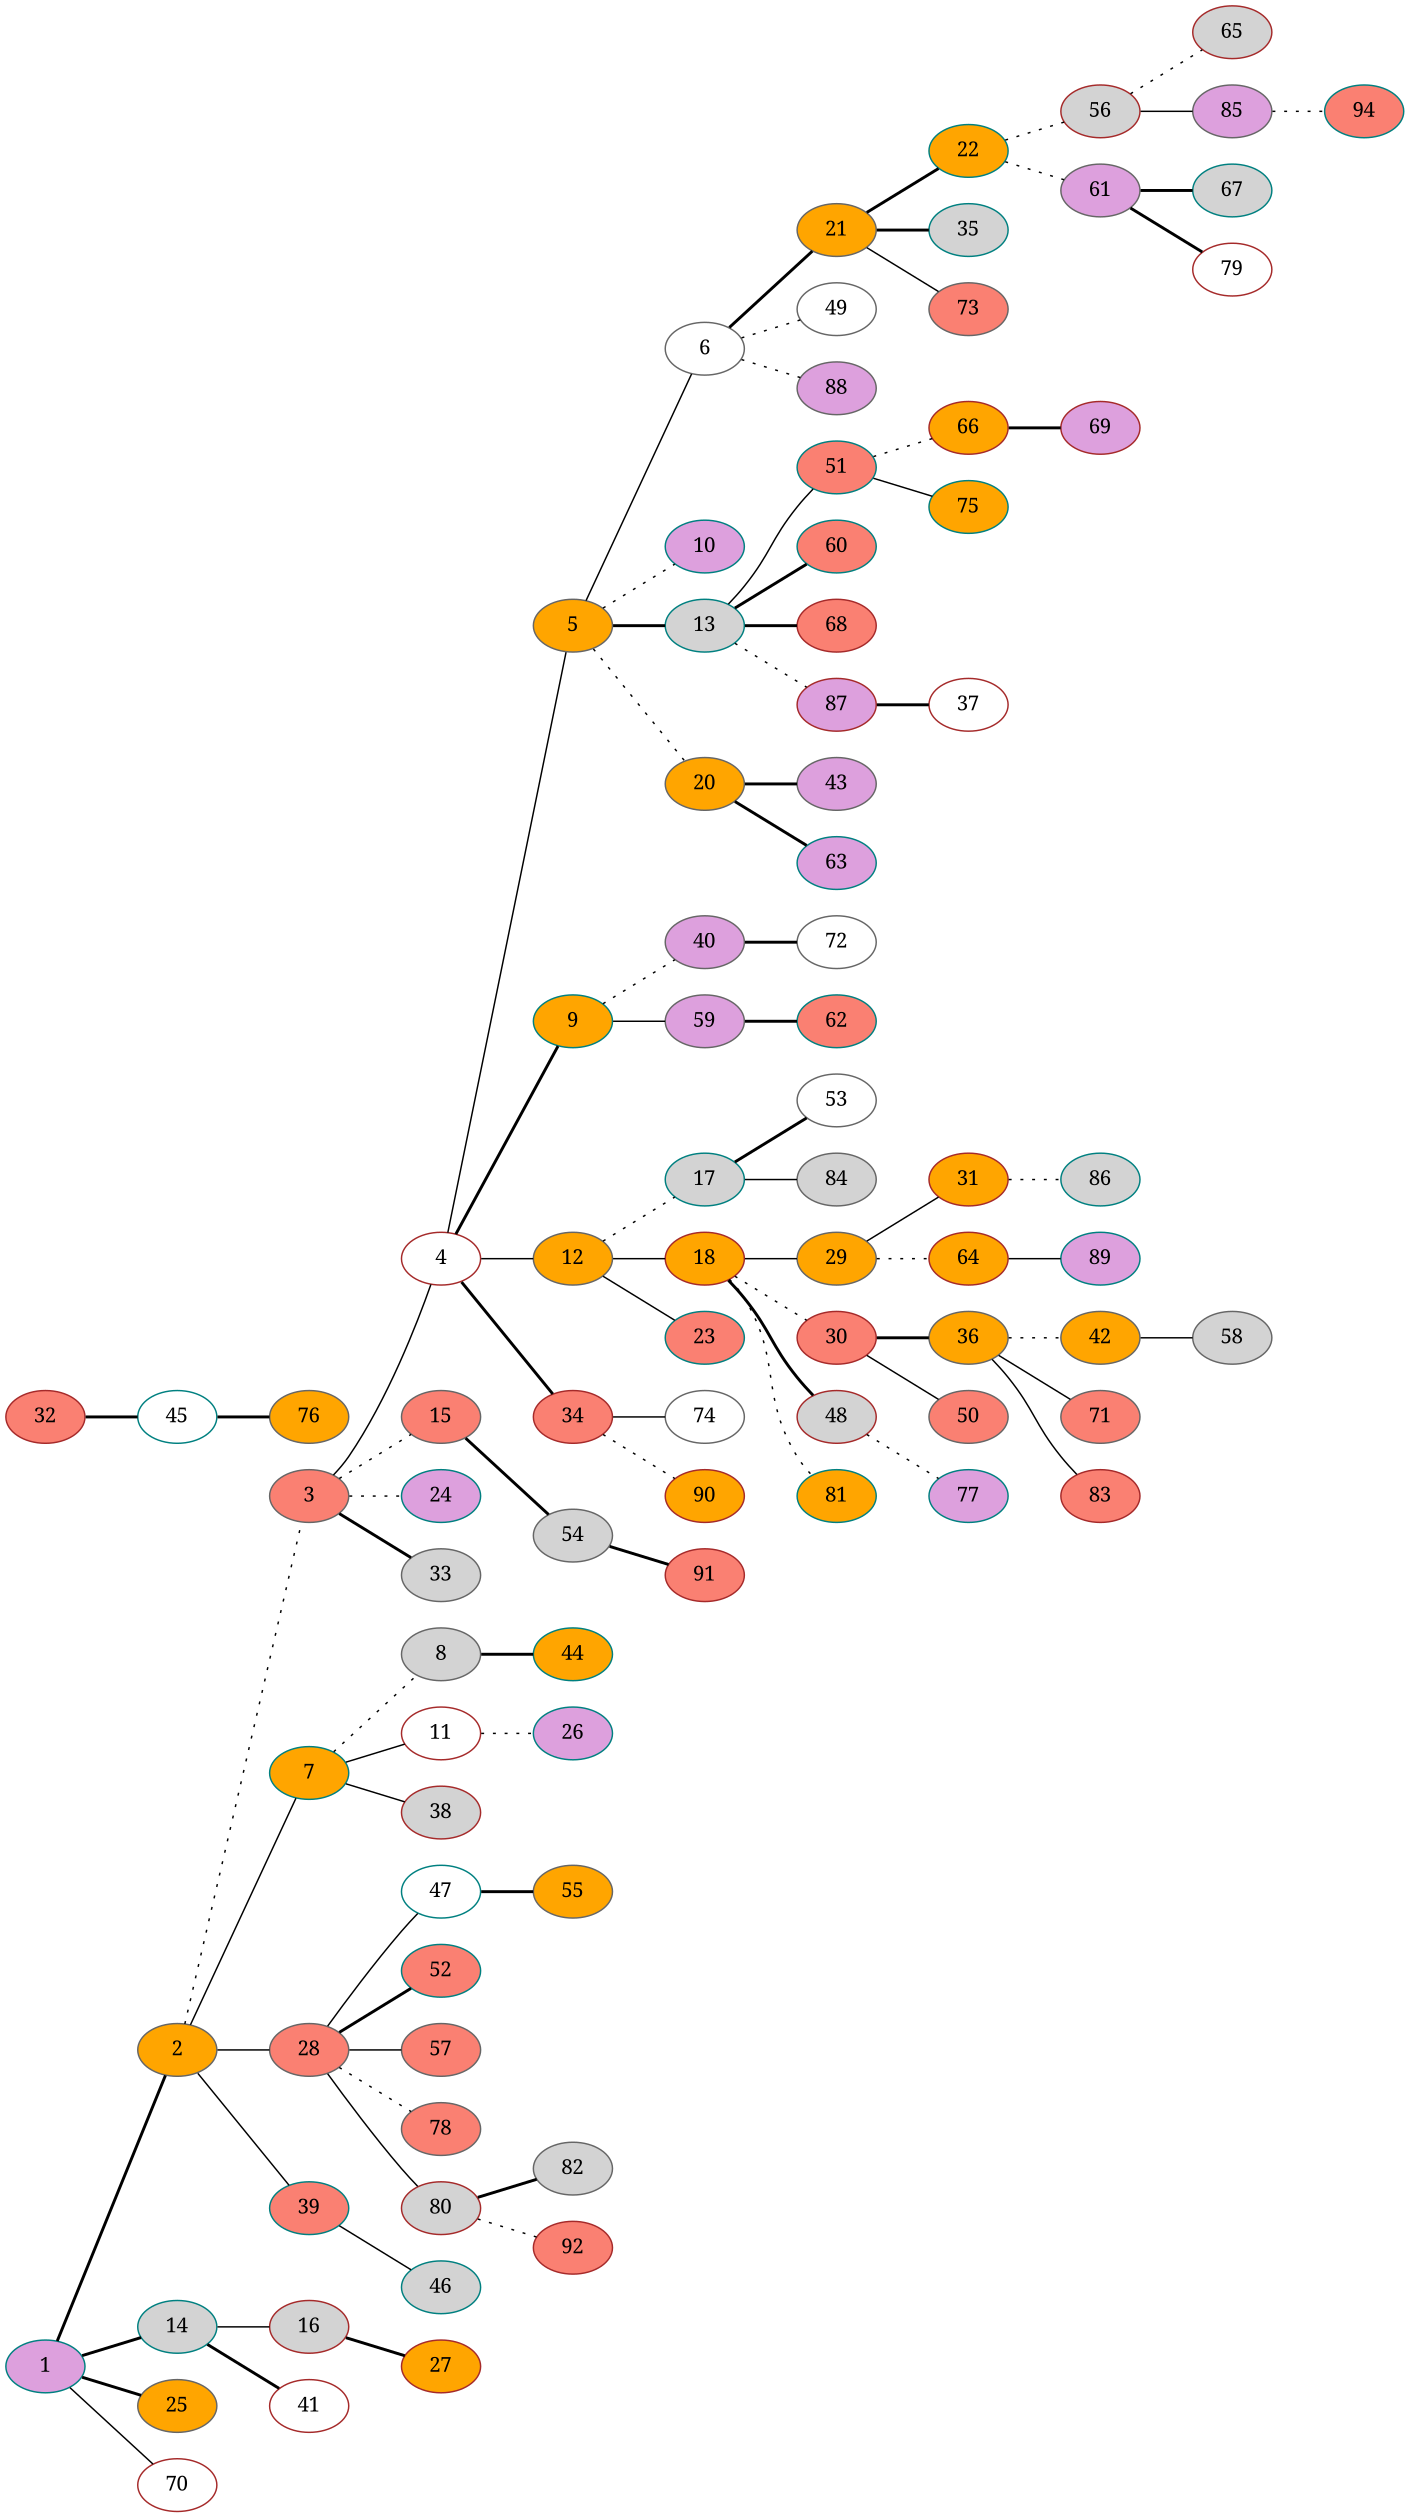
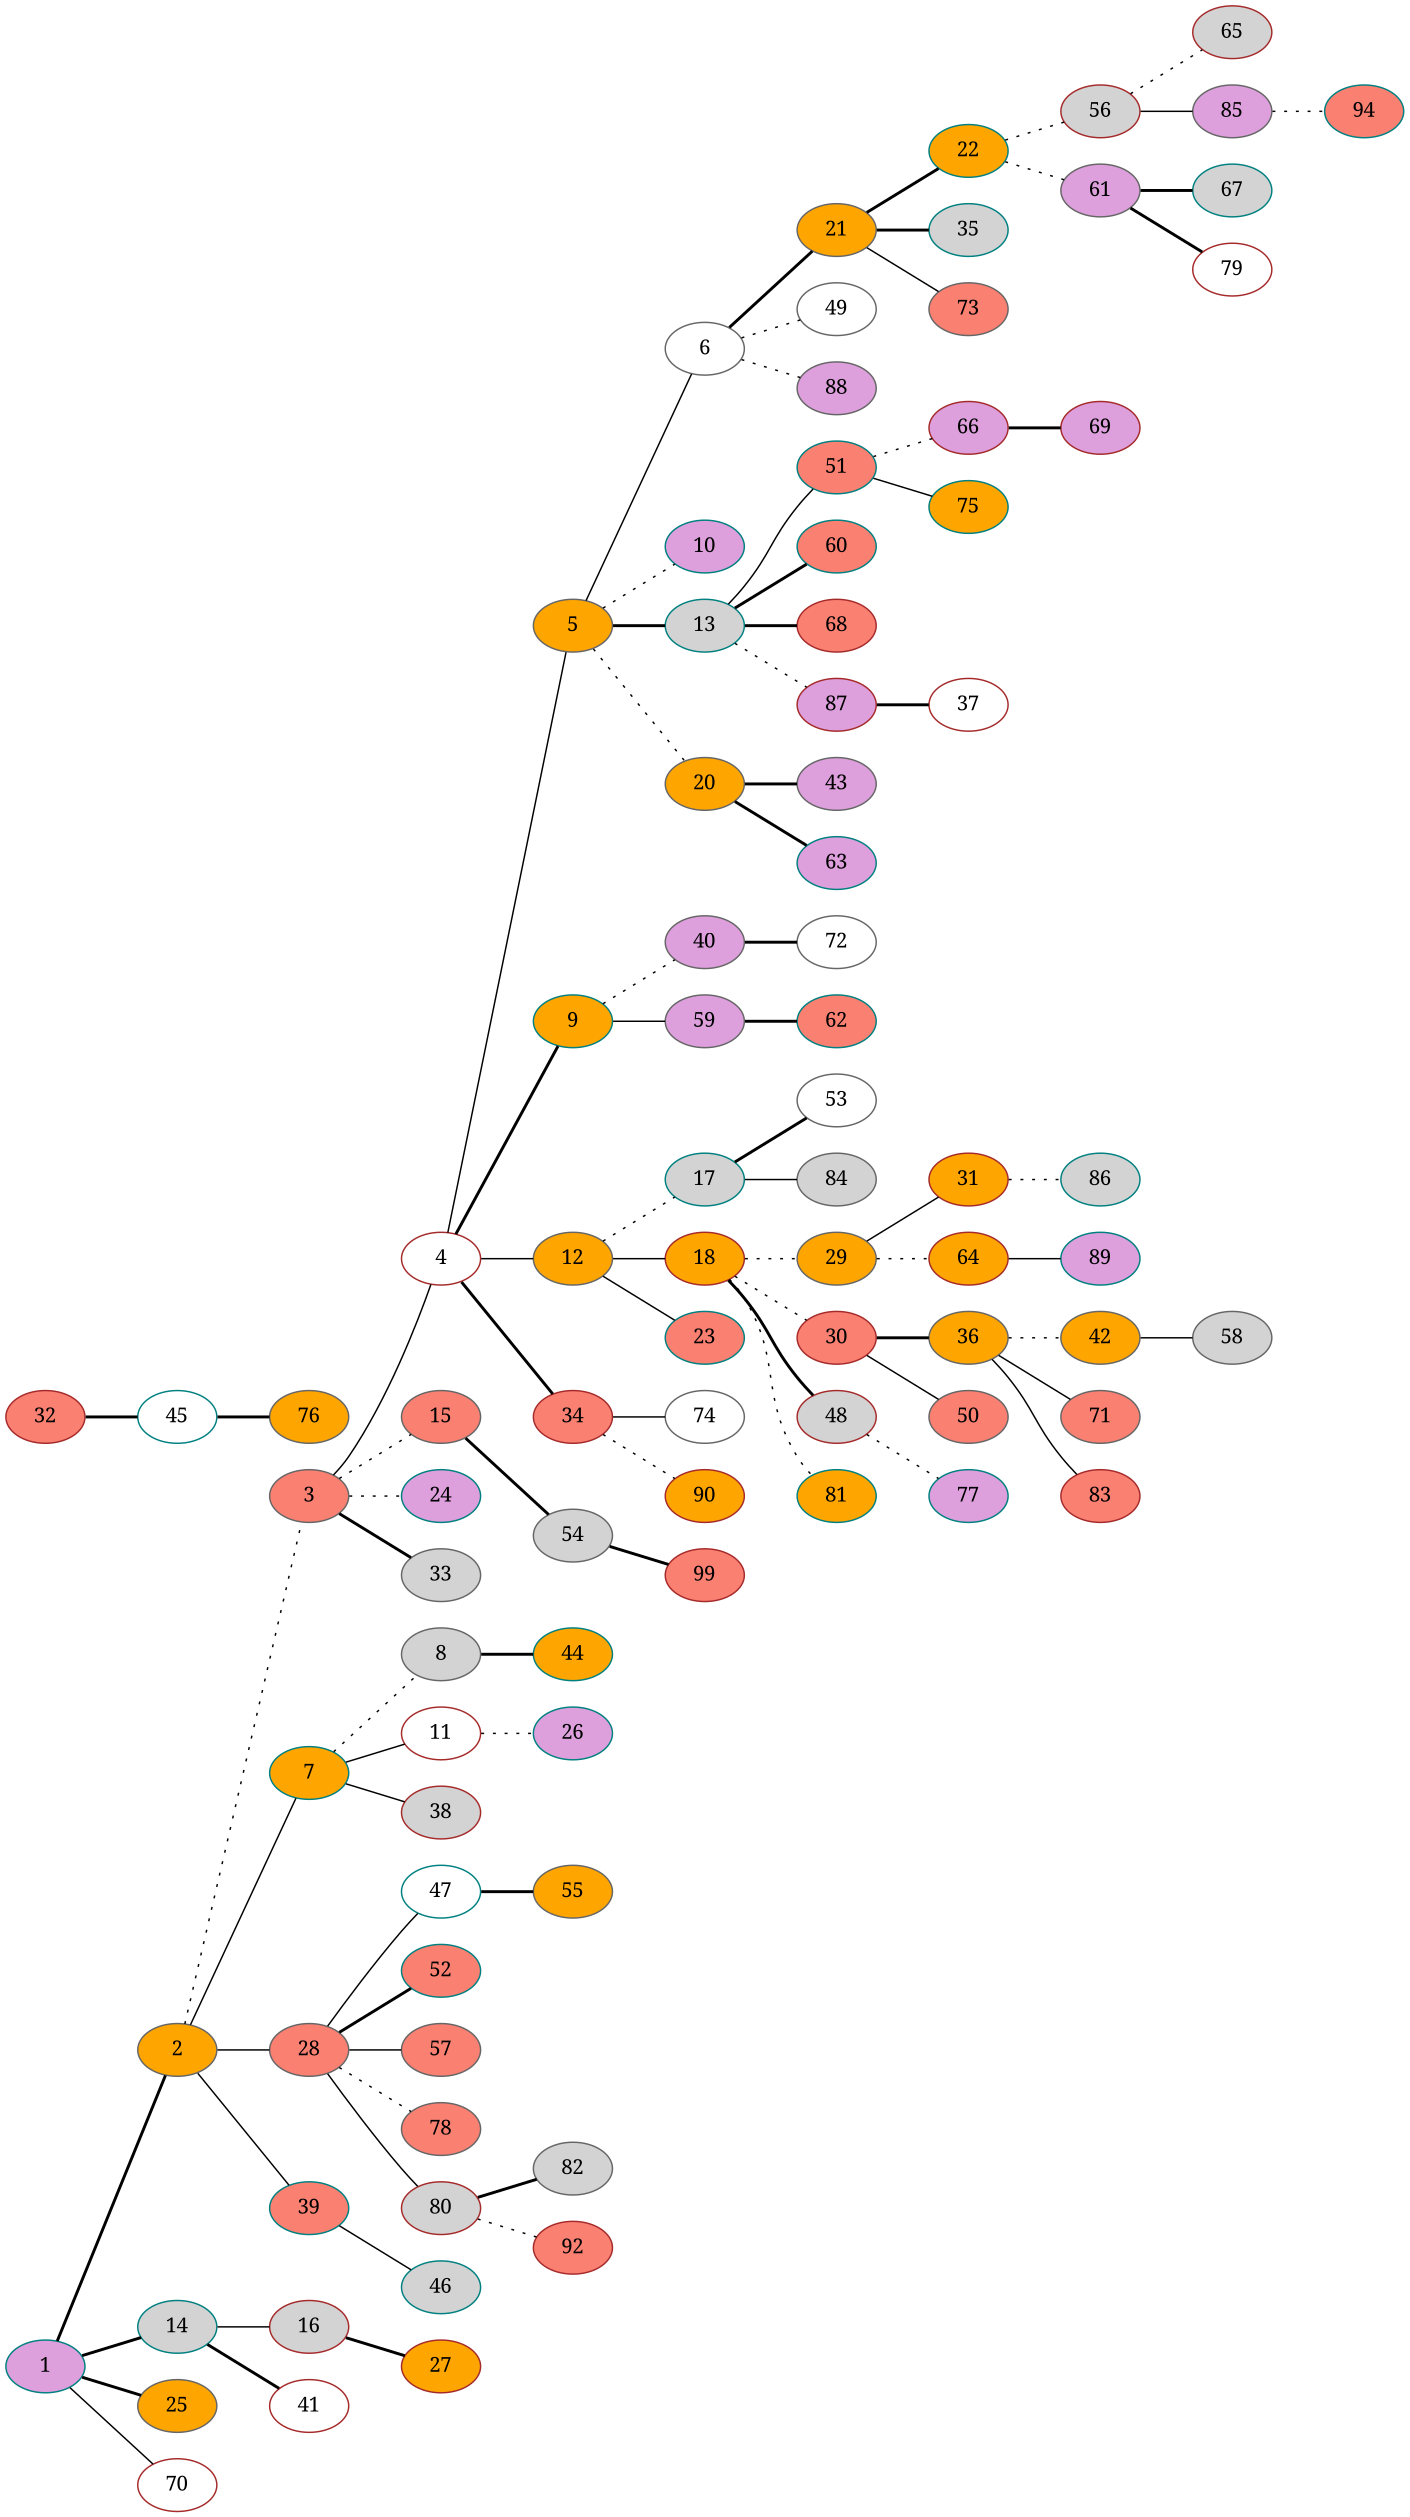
(969, 428) -> (969, 428)
(771, 1259) -> (771, 1259)
(705, 1575) -> (705, 1575)
